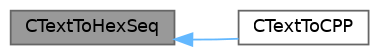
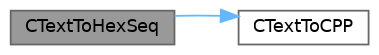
(216, 39) -> (198, 16)
